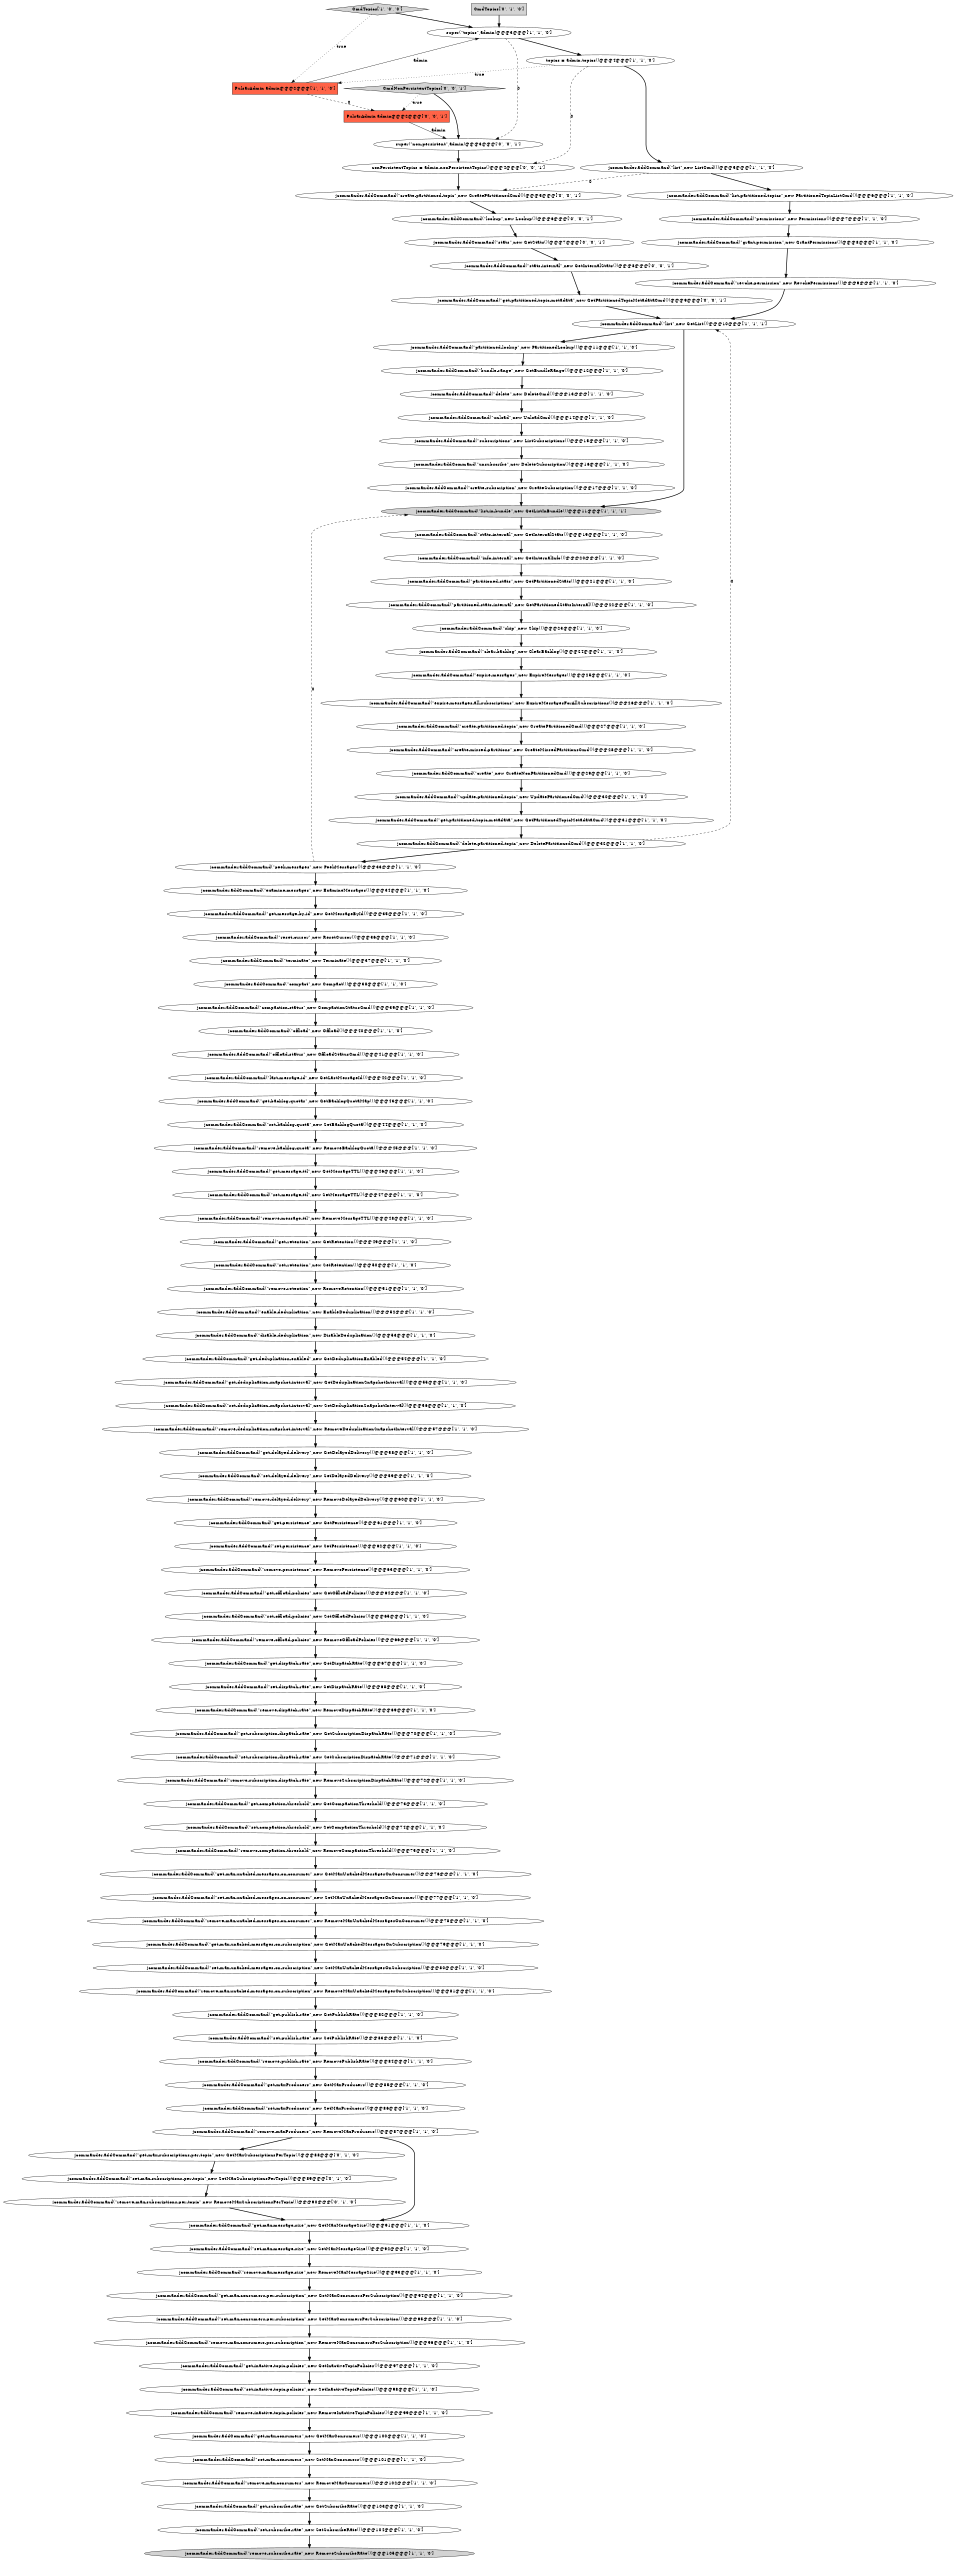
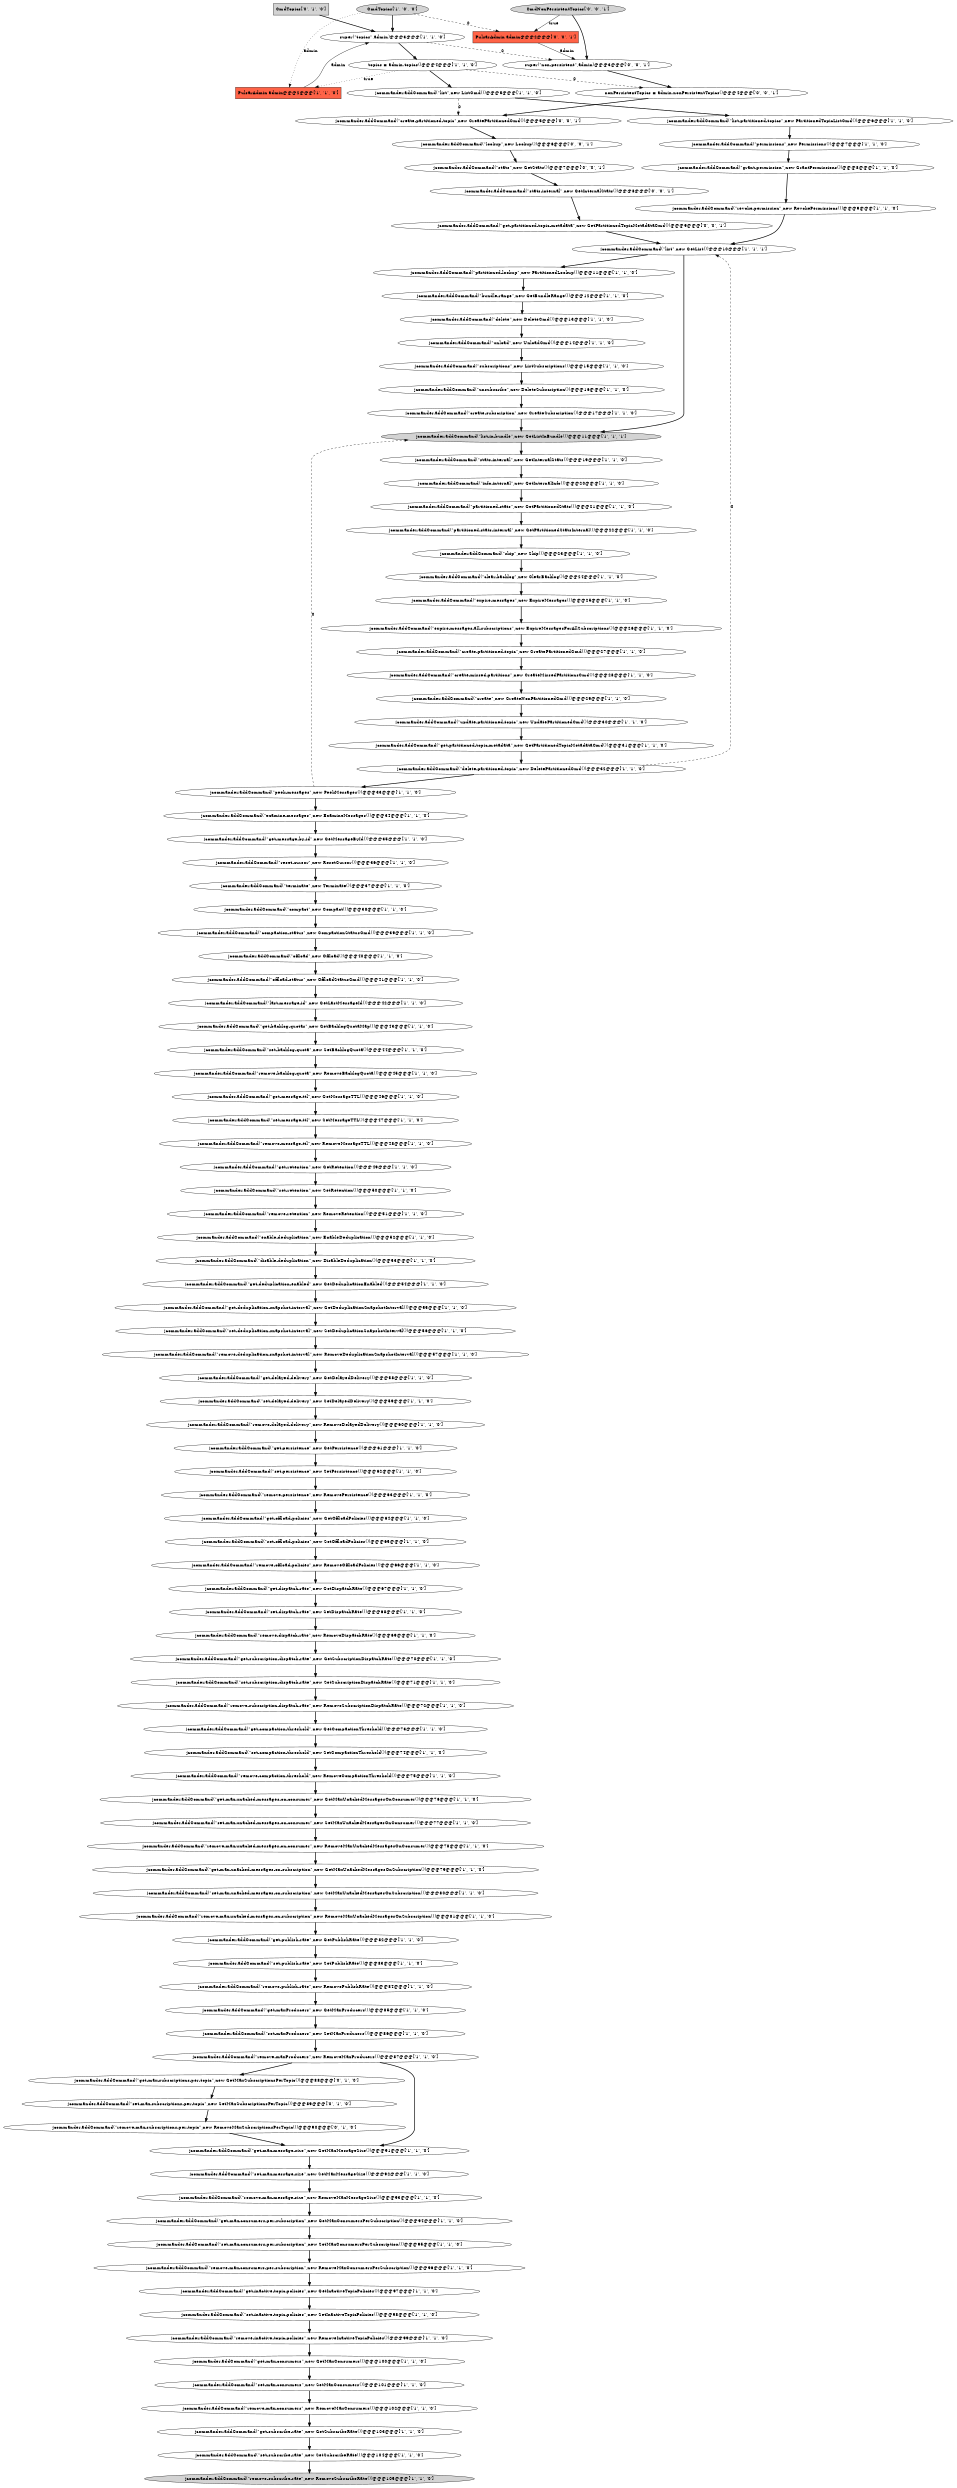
(377, 9) -> (393, 9)
(342, 47) -> (311, 51)
(425, 89) -> (568, 9)
(412, 101) -> (548, 22)
(339, 102) -> (455, 22)
